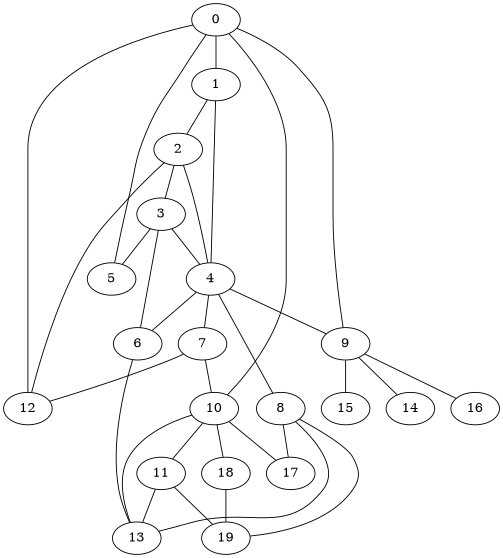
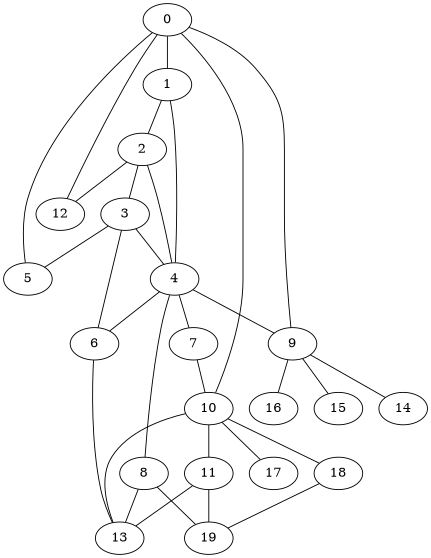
(117, 380) -> none
(286, 441) -> none
